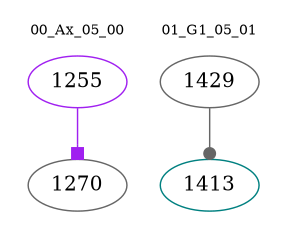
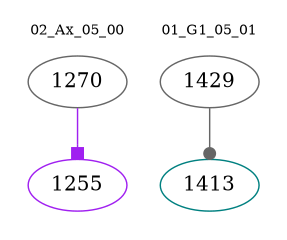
(78, 31) -> (78, 31)
(78, 127) -> (78, 127)
